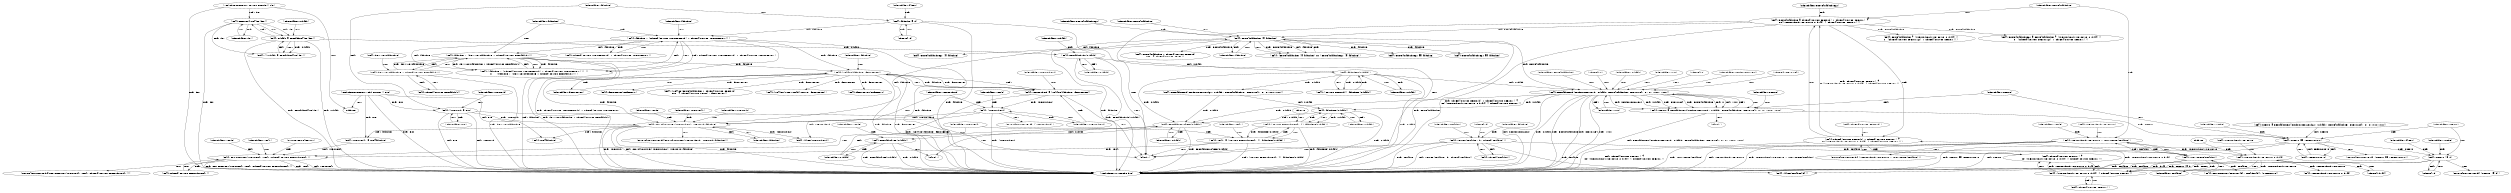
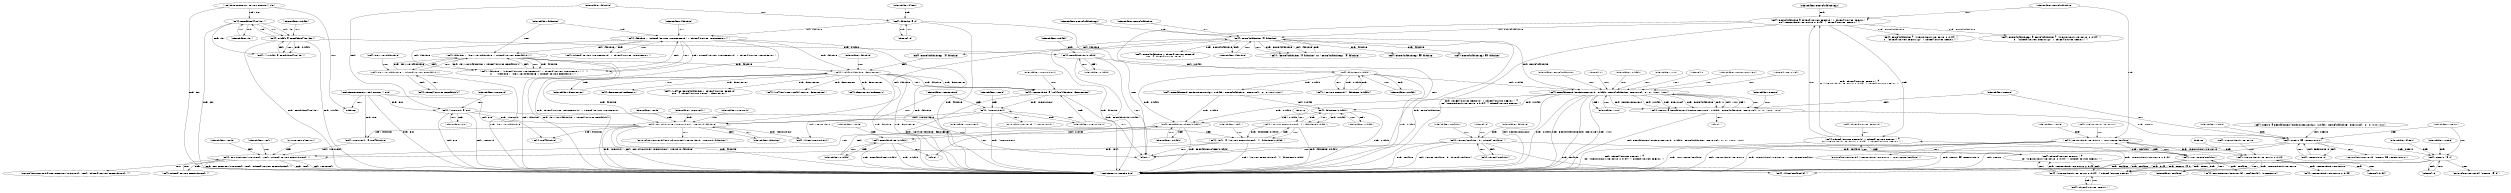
(249, 21) -> (249, 21)
(968, 80) -> (898, 64)
